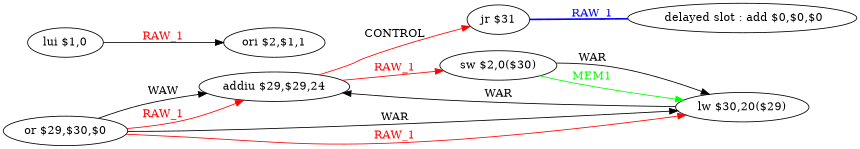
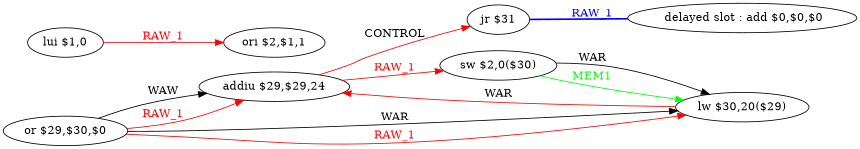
(159, 43) -> (159, 43)
(513, 103) -> (513, 103)
